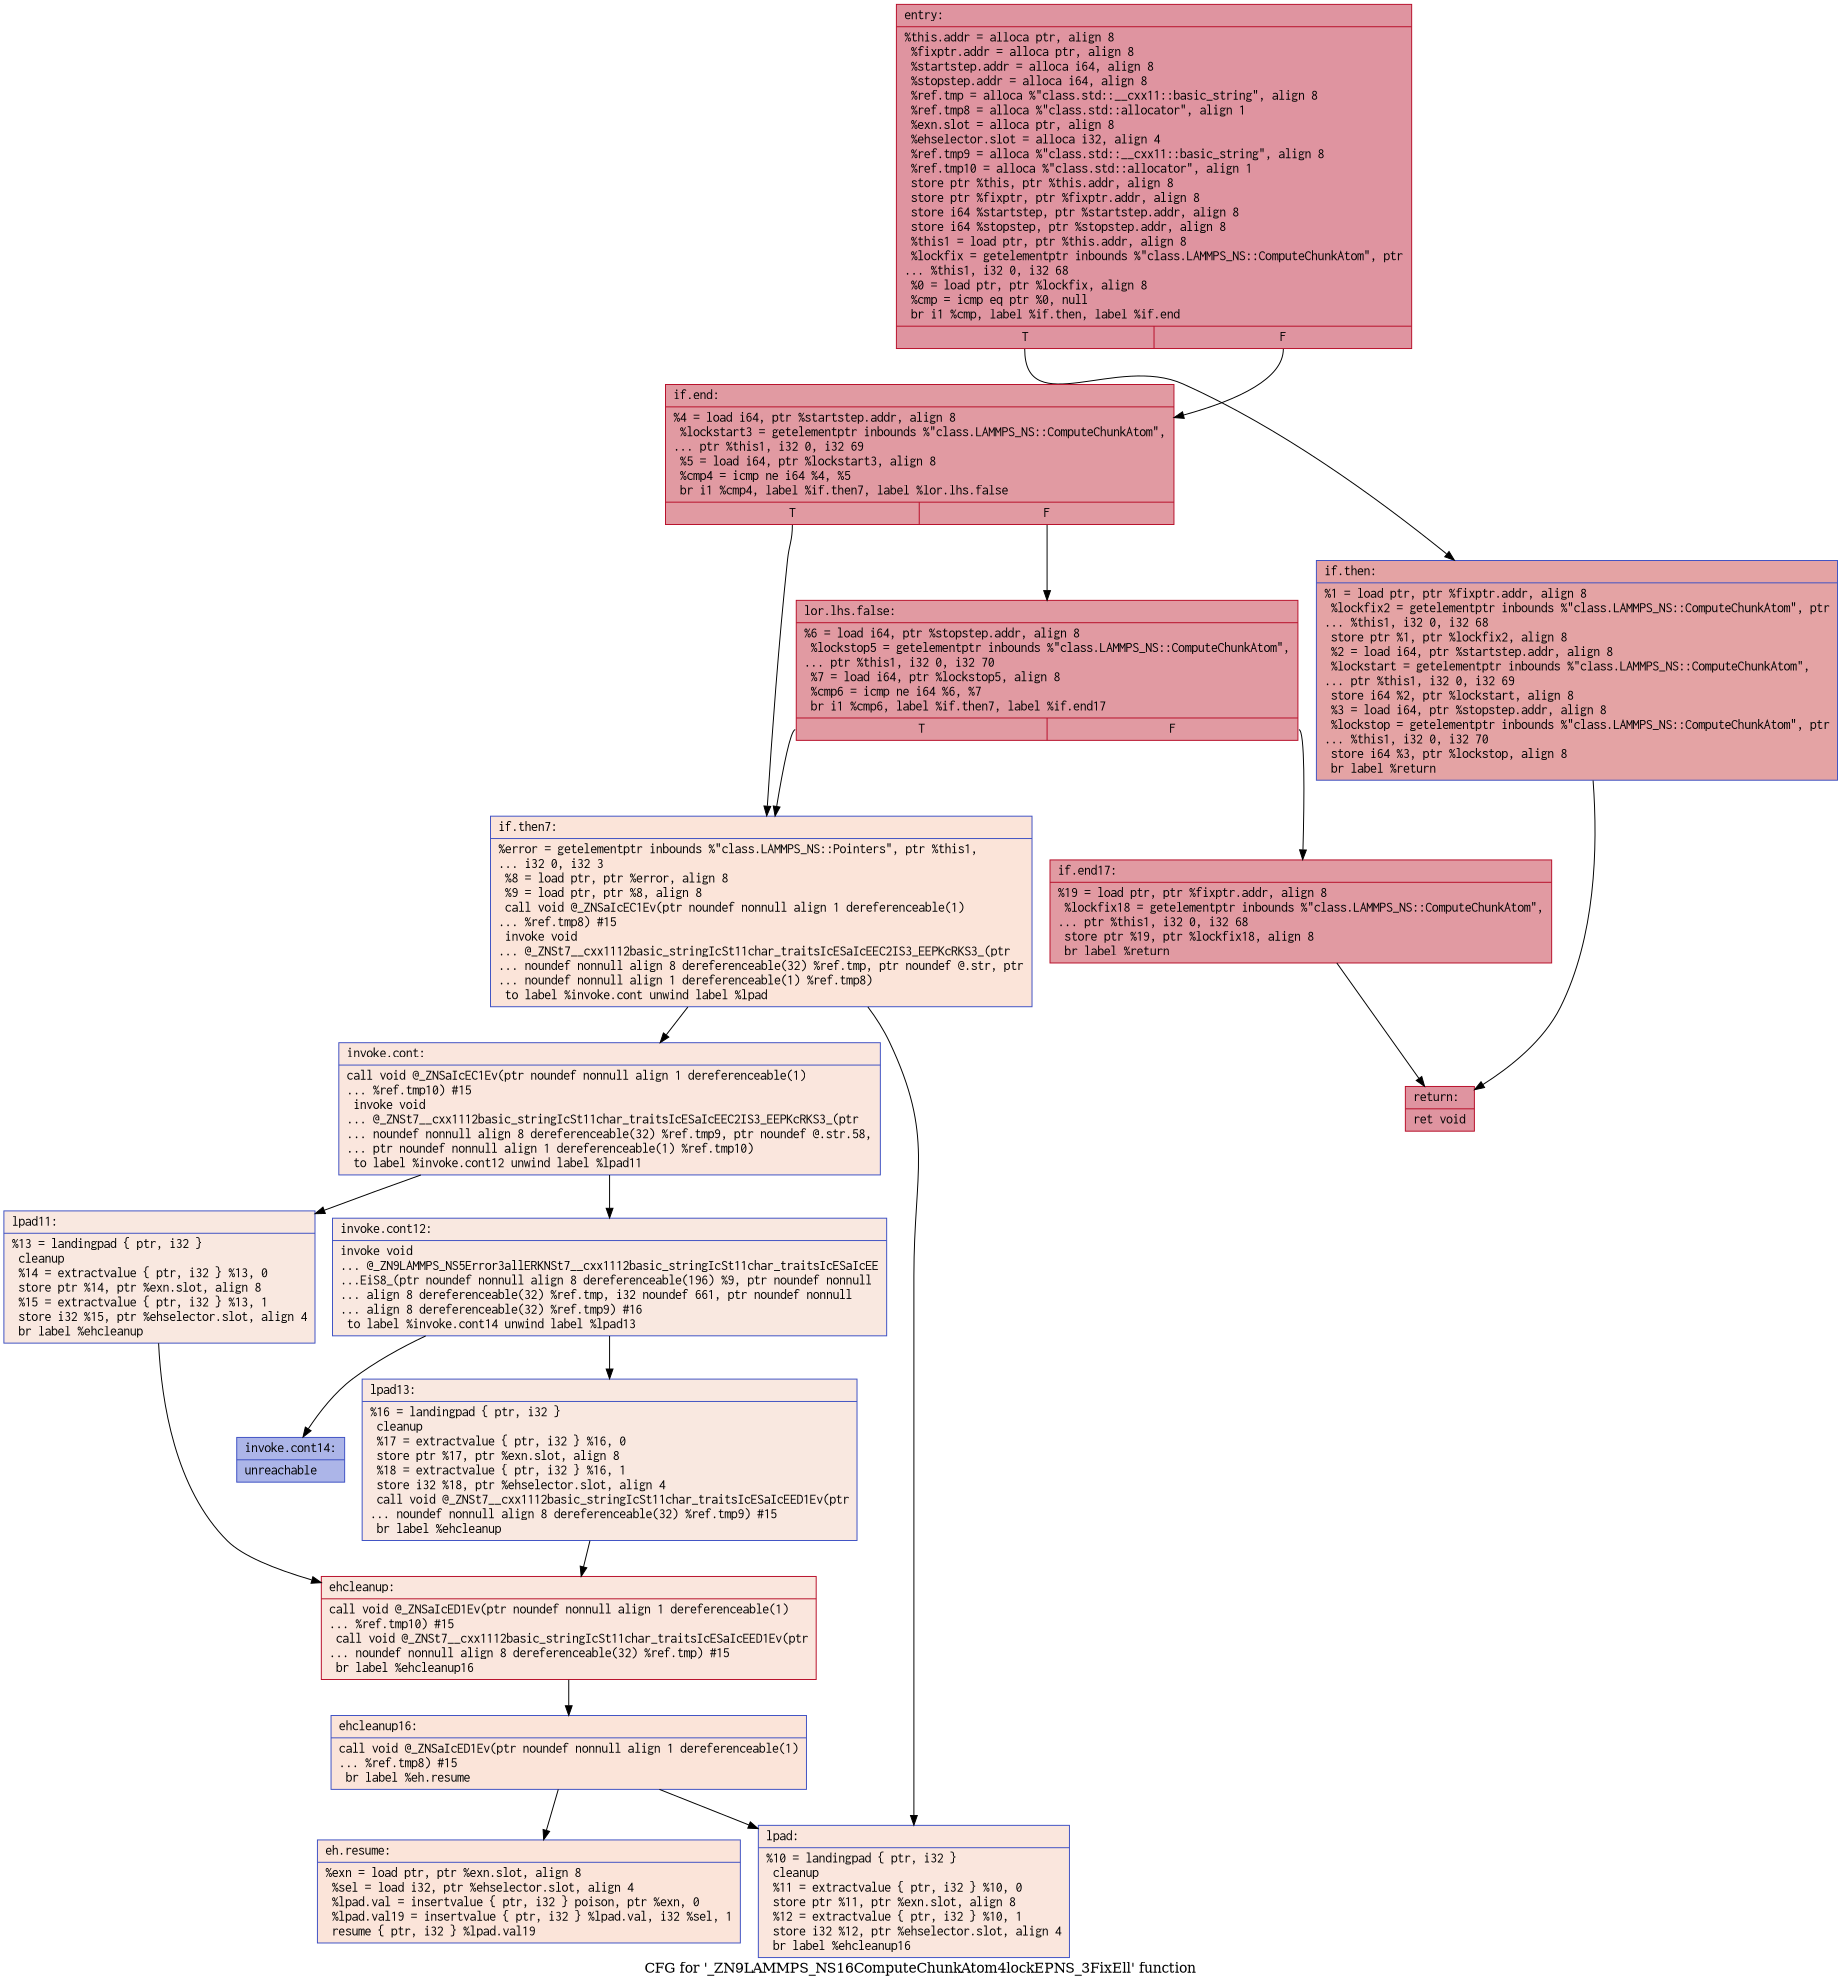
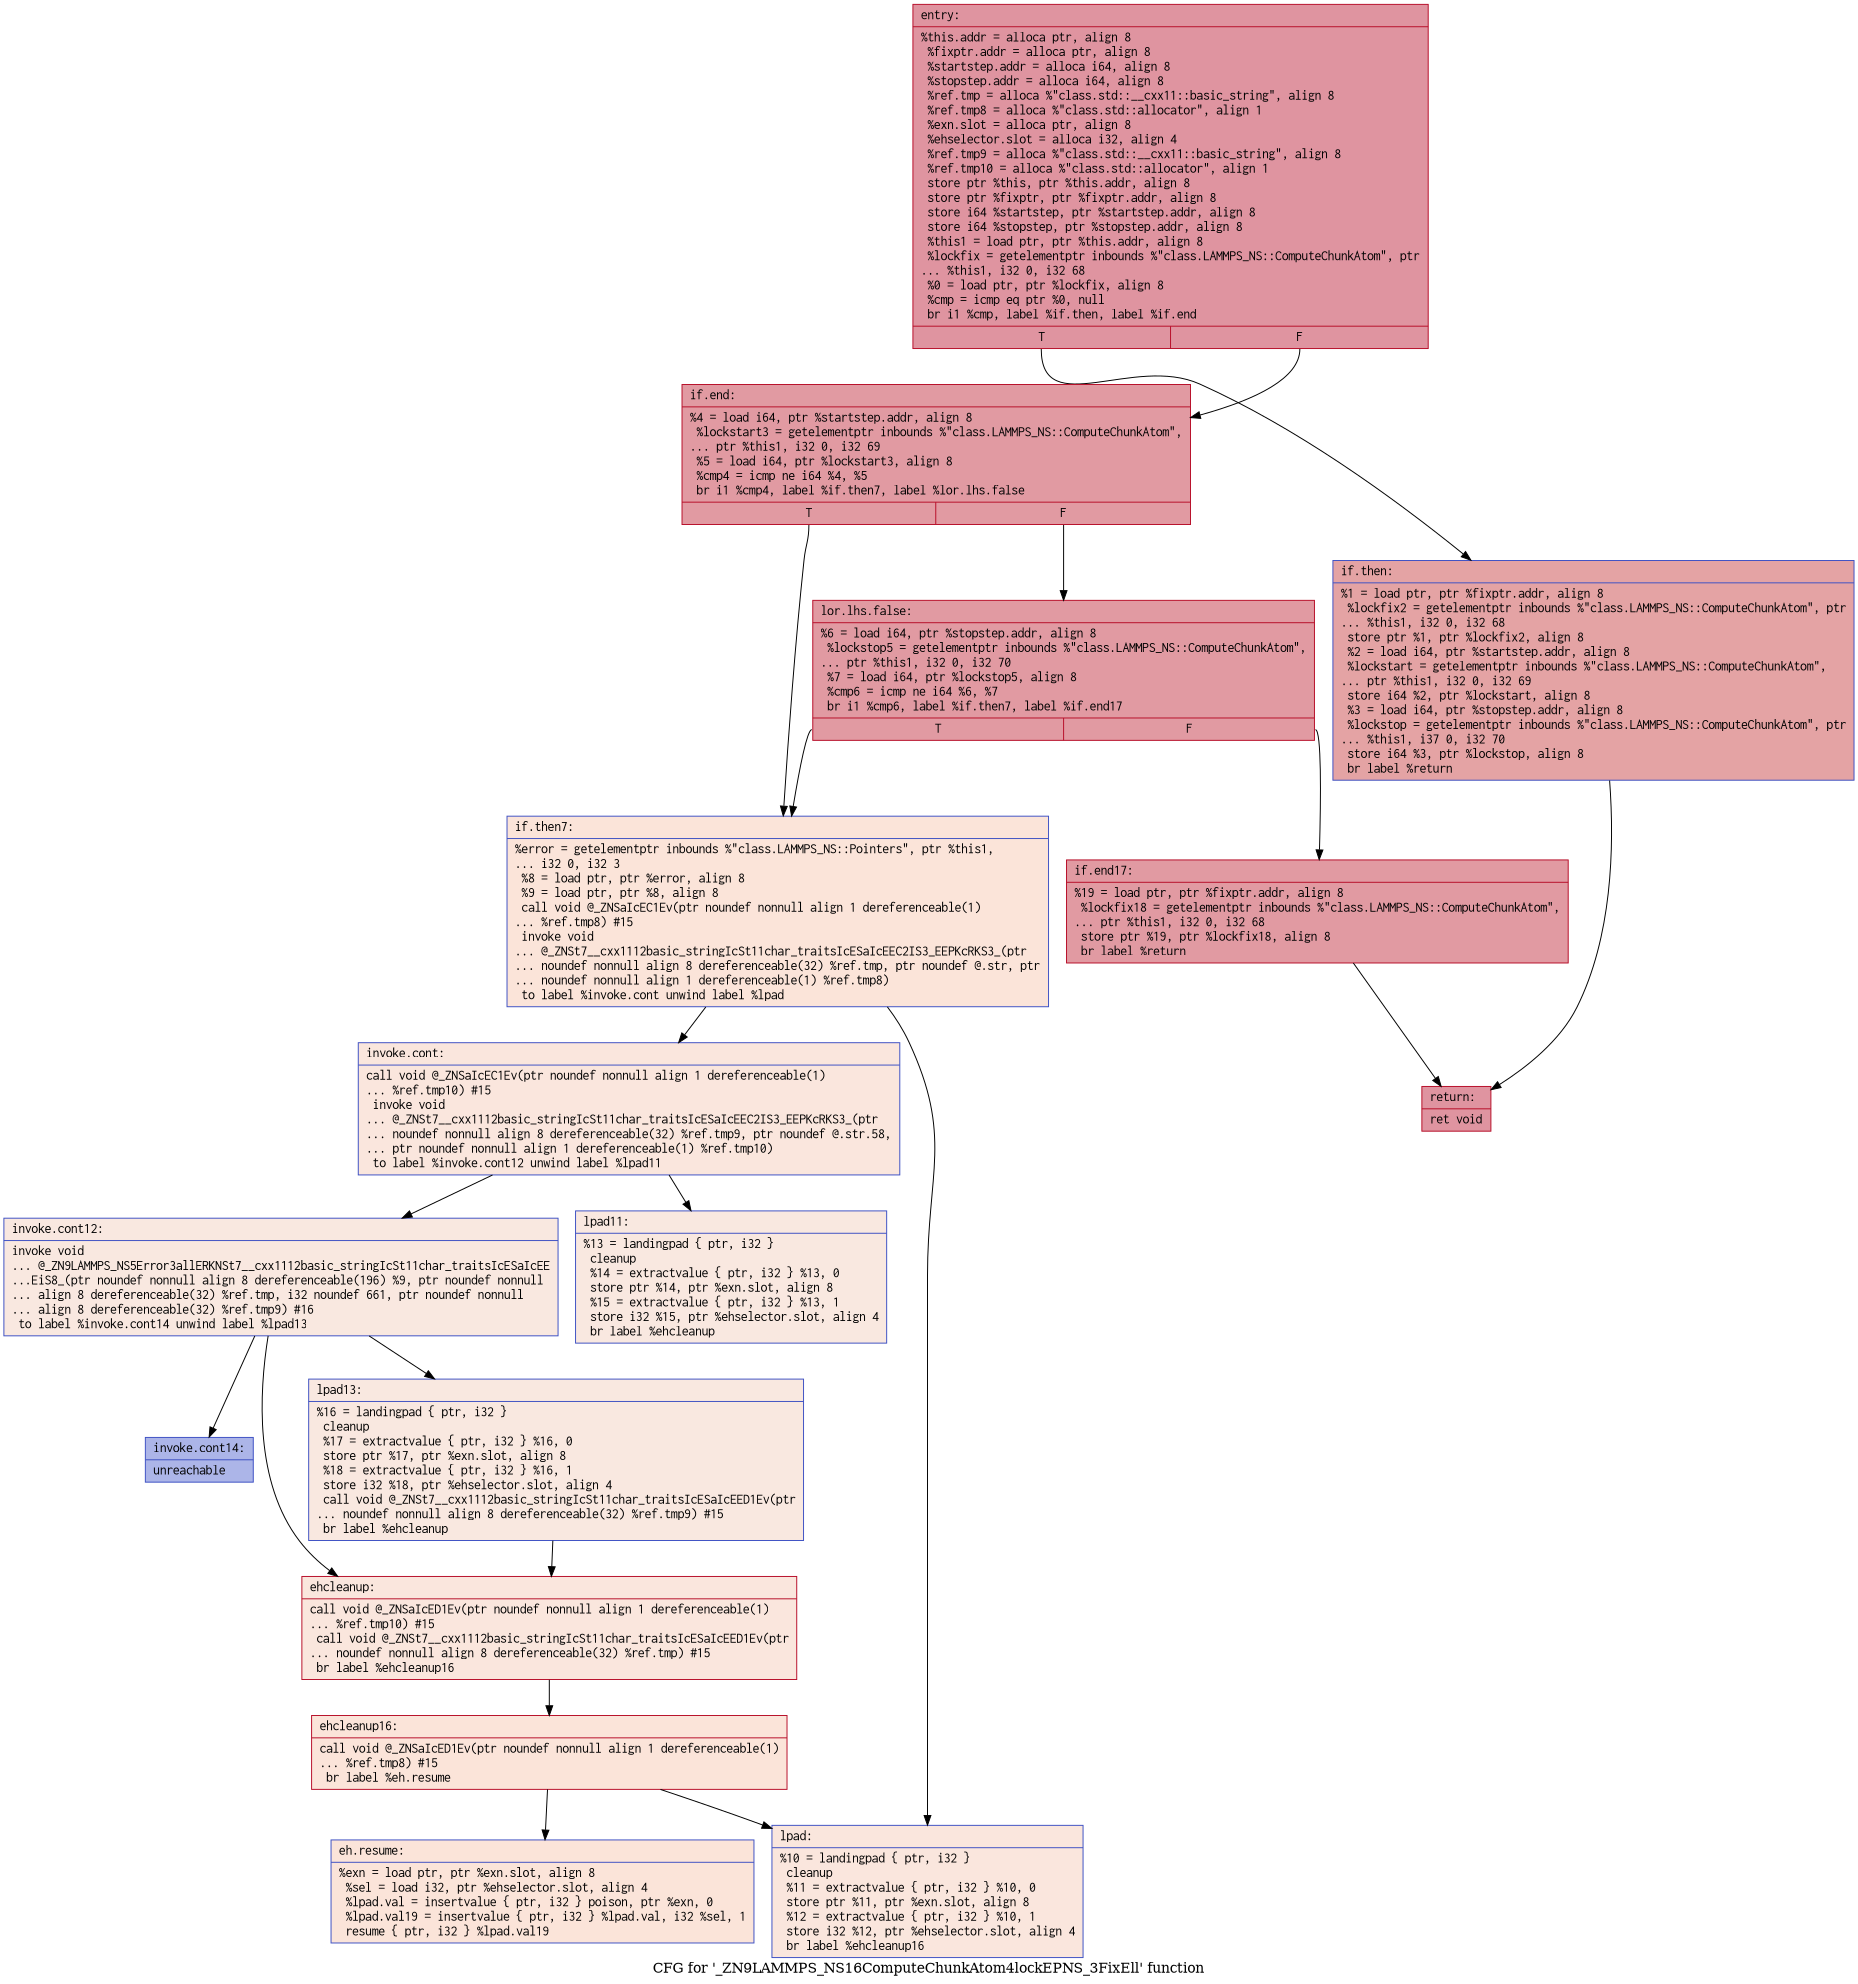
(1406, 739) -> (1423, 739)
(193, 1492) -> (267, 1463)
(569, 1752) -> (549, 1752)
